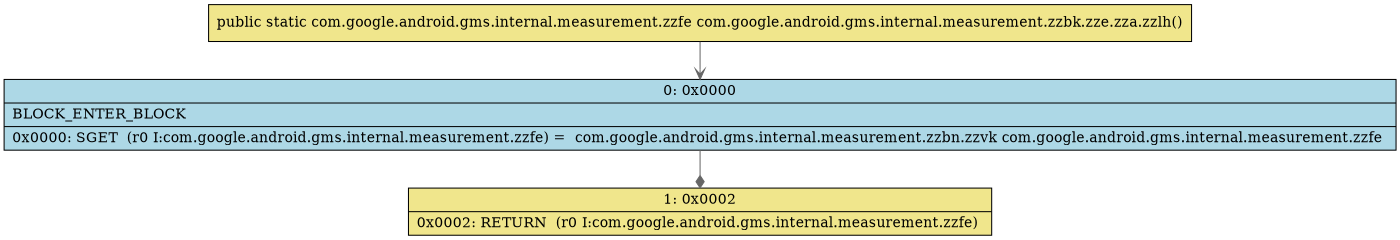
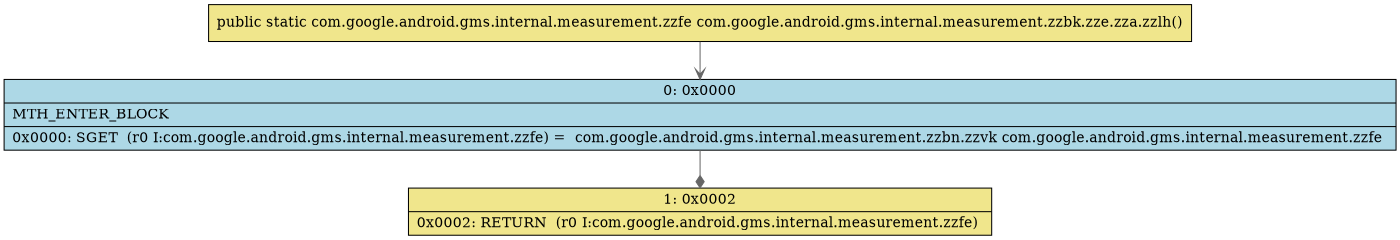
(99, 114) -> (91, 114)
